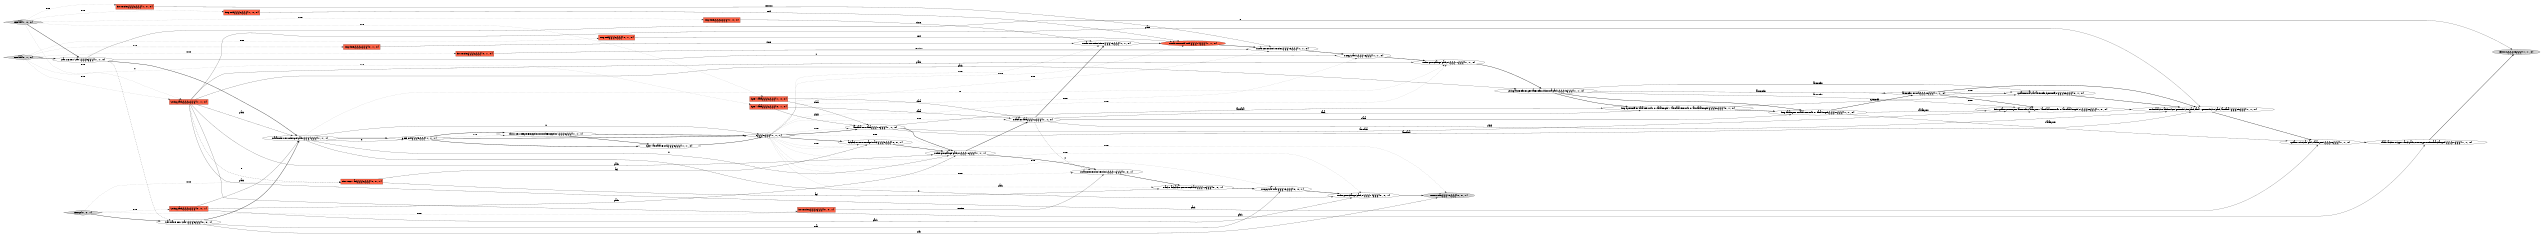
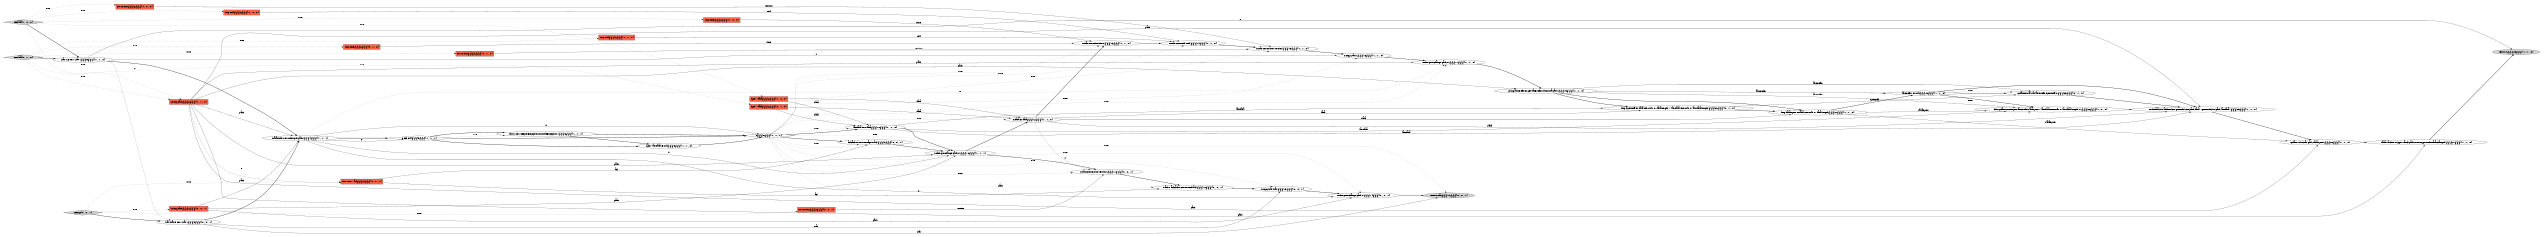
(1193, 43) -> (1193, 43)
